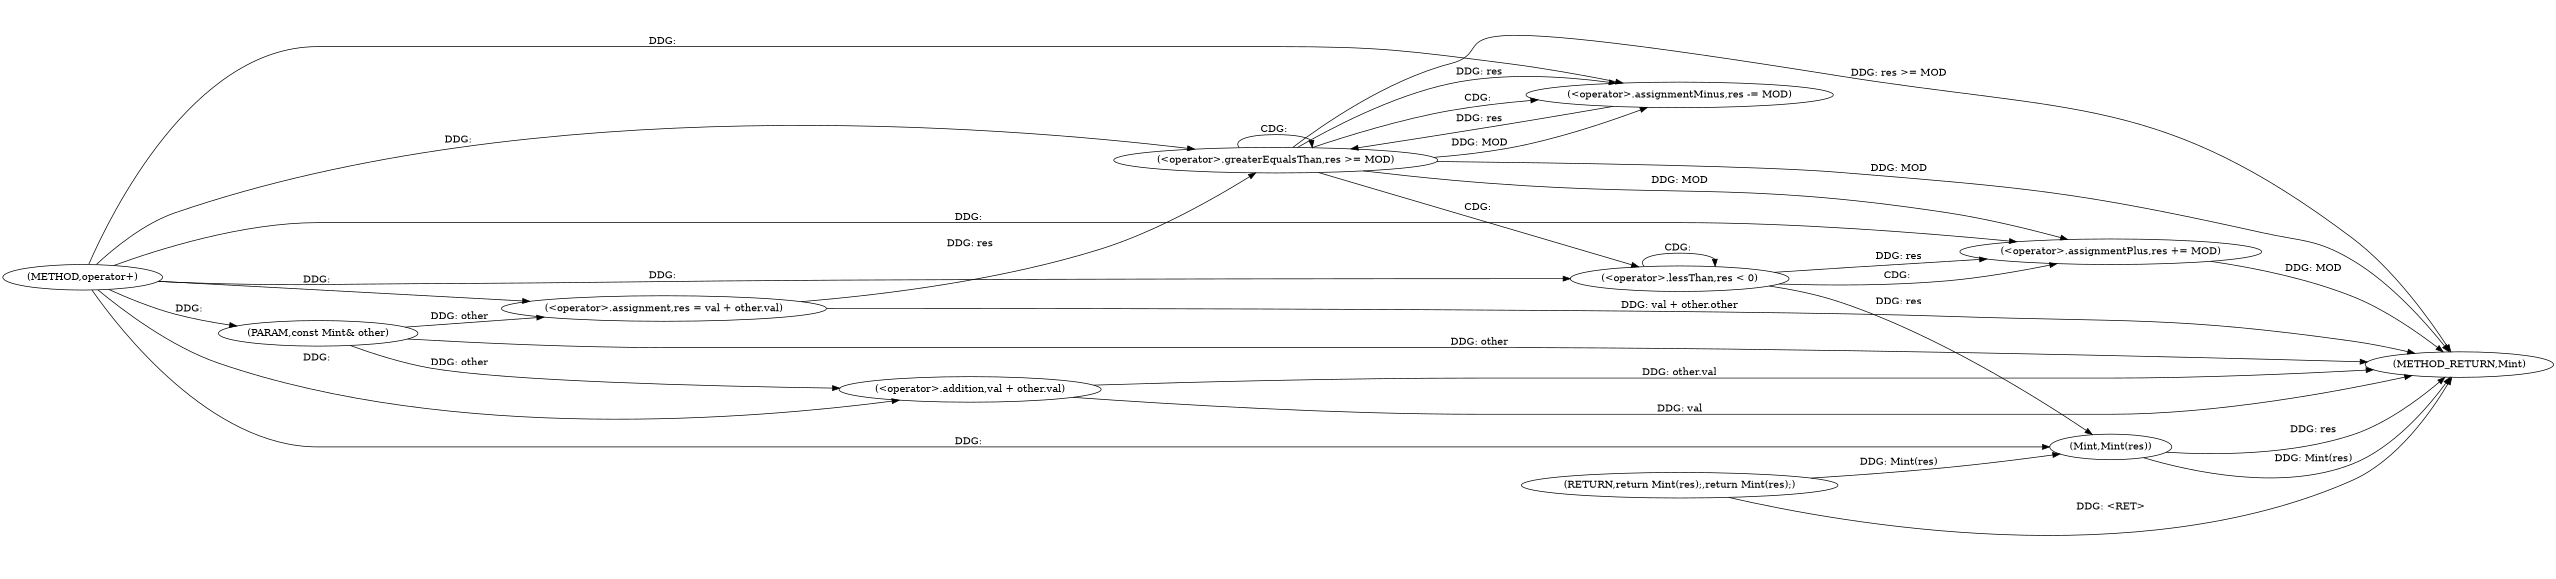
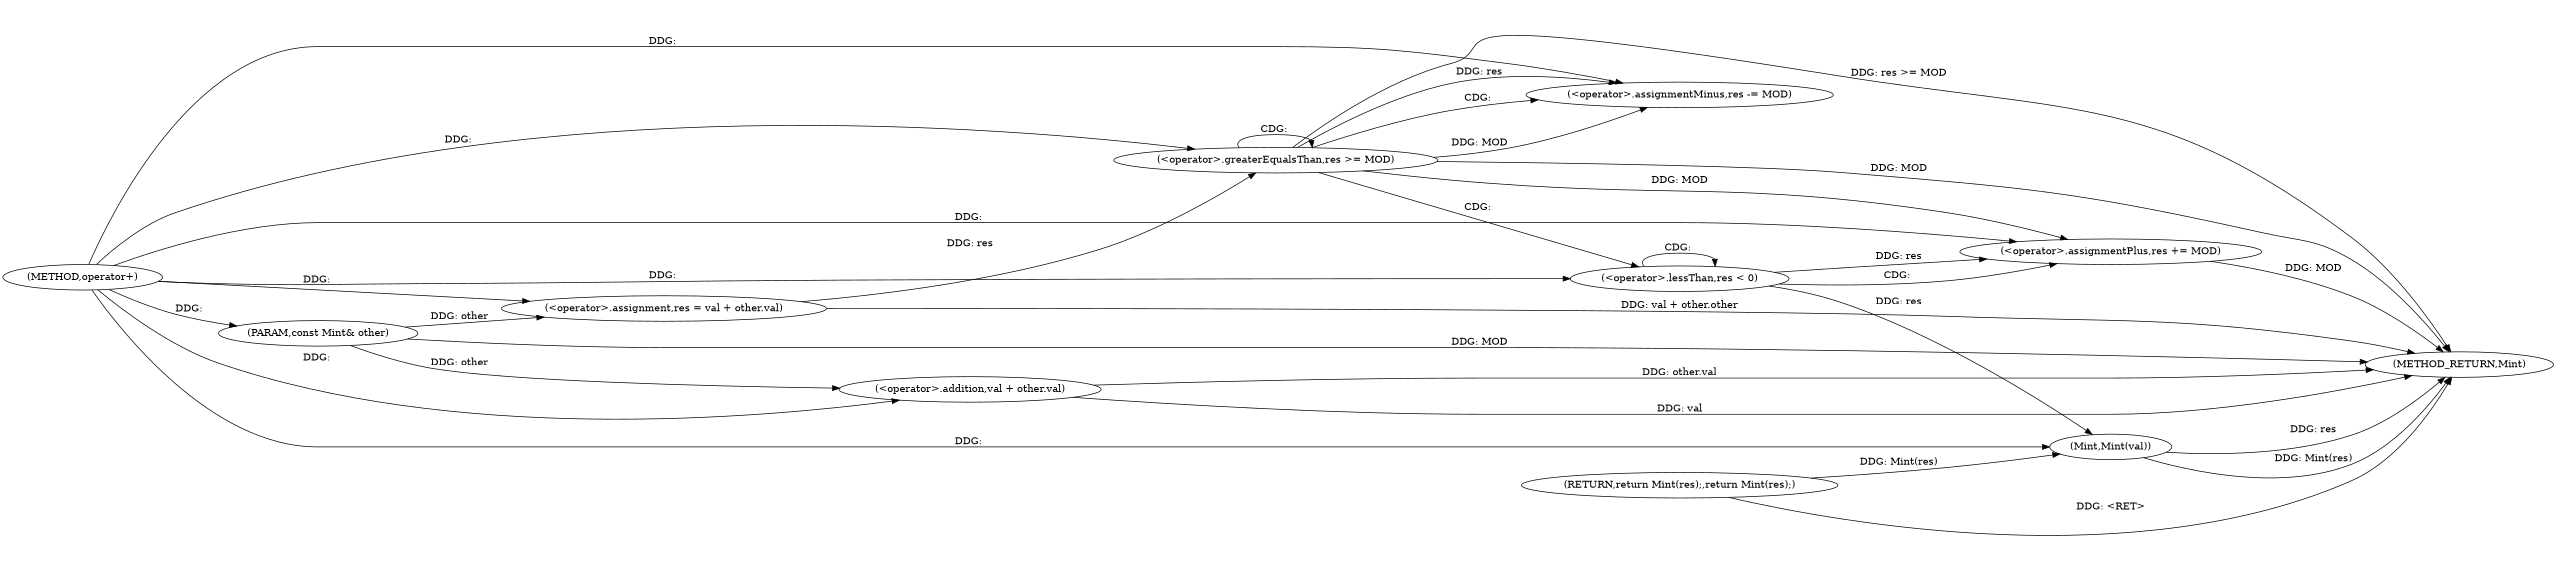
(1486, 128) -> none
(1480, 342) -> (1480, 342)
(2111, 447) -> (2111, 447)
